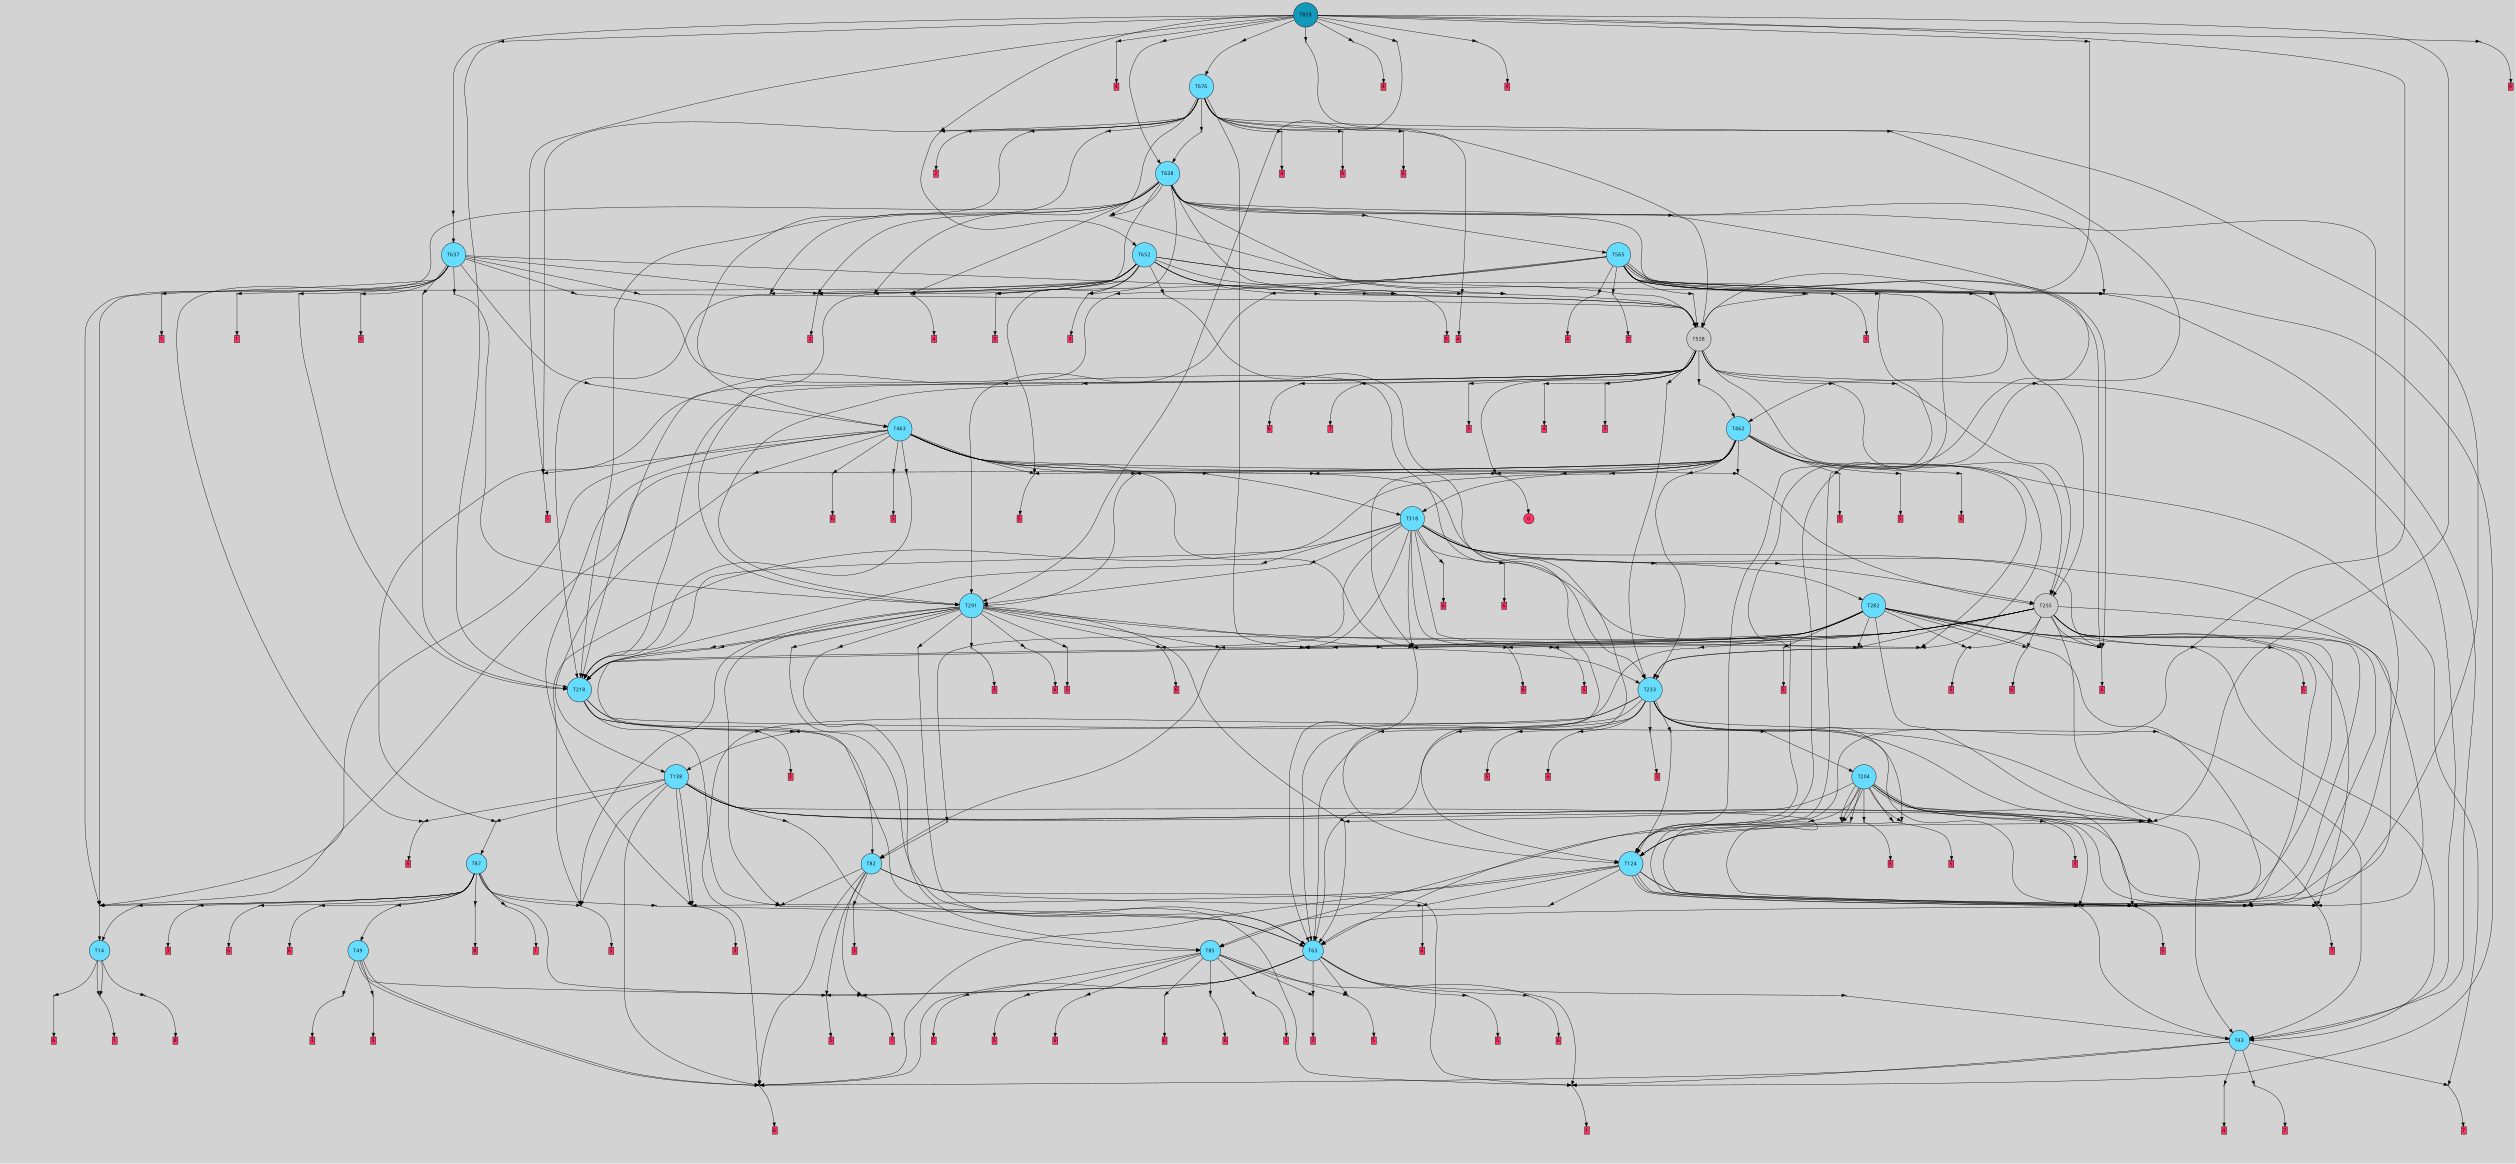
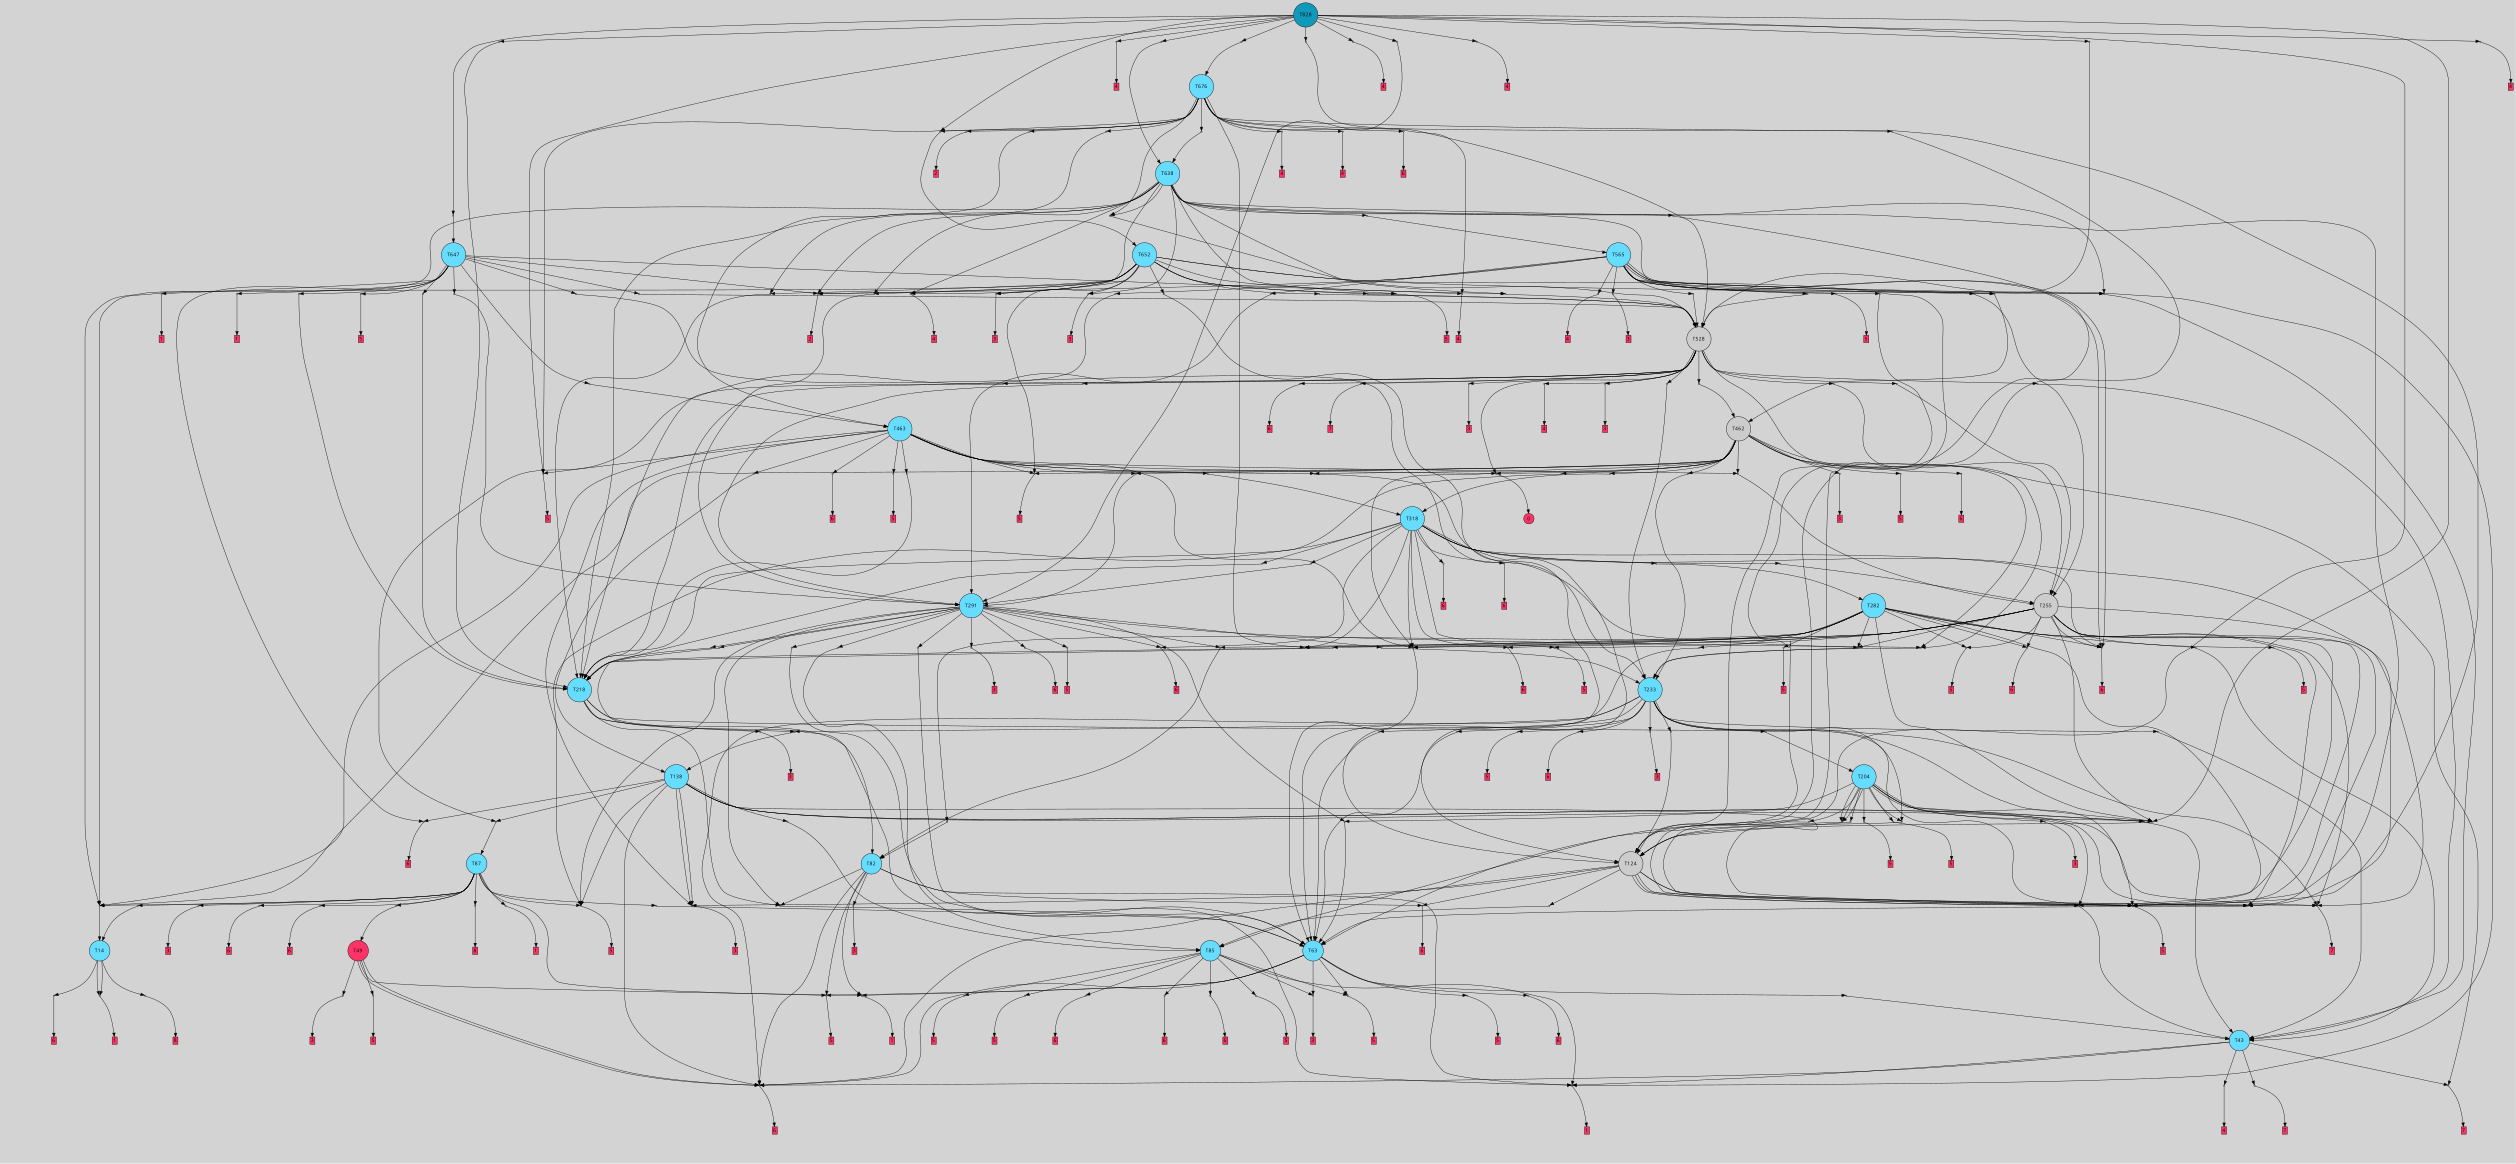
(454, 255) -> (454, 255)
(1739, 429) -> (1739, 429)
(1631, 864) -> (1631, 864)
(358, 951) -> (358, 951)
